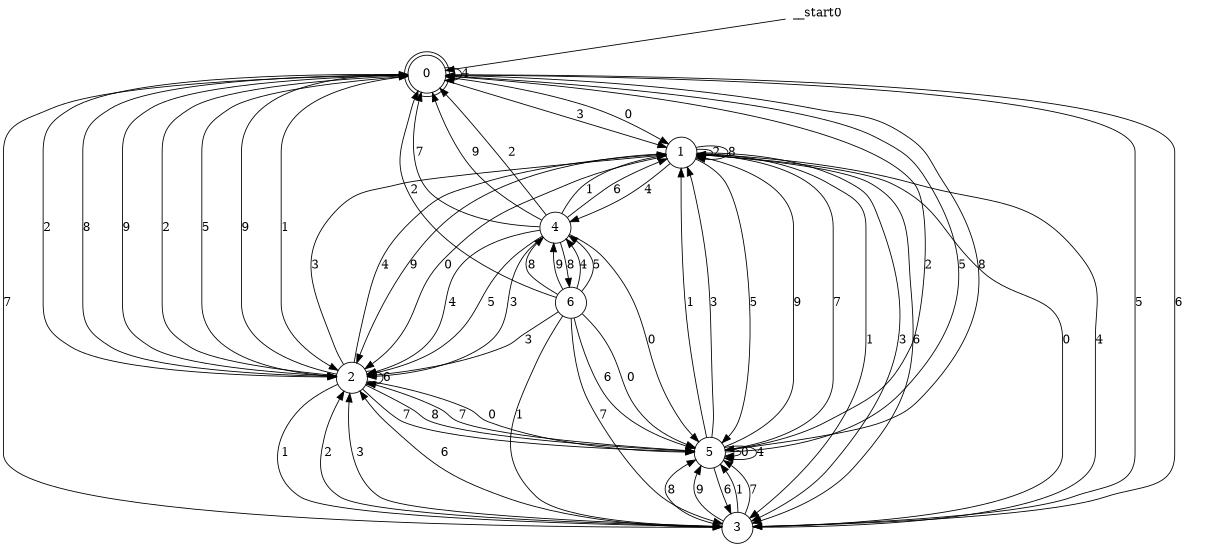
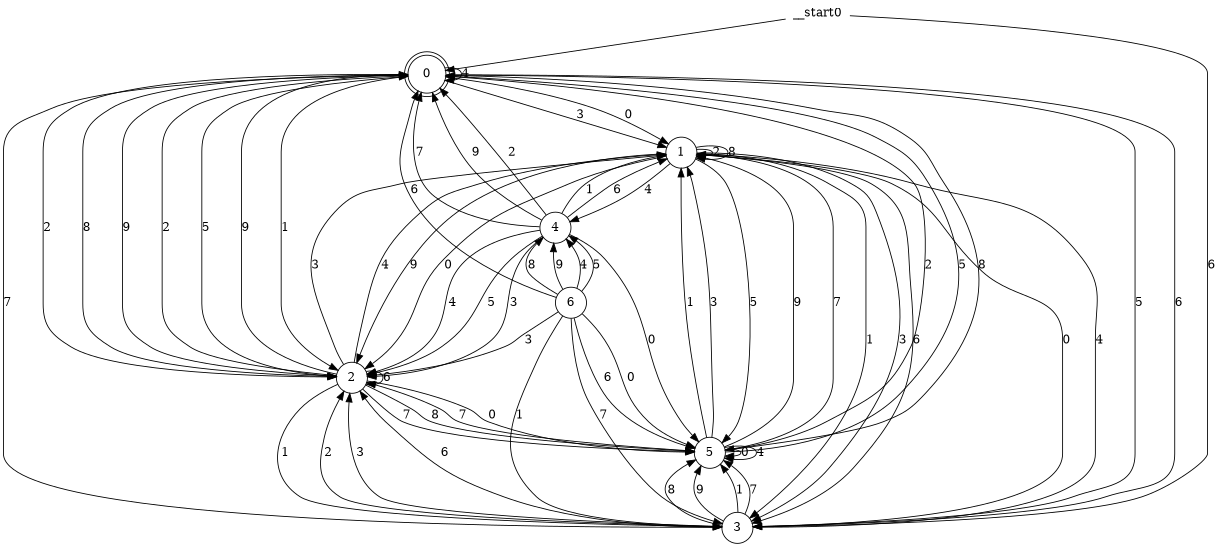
(415, 190) -> (415, 190)
(565, 260) -> none
(720, 487) -> (1208, 311)
